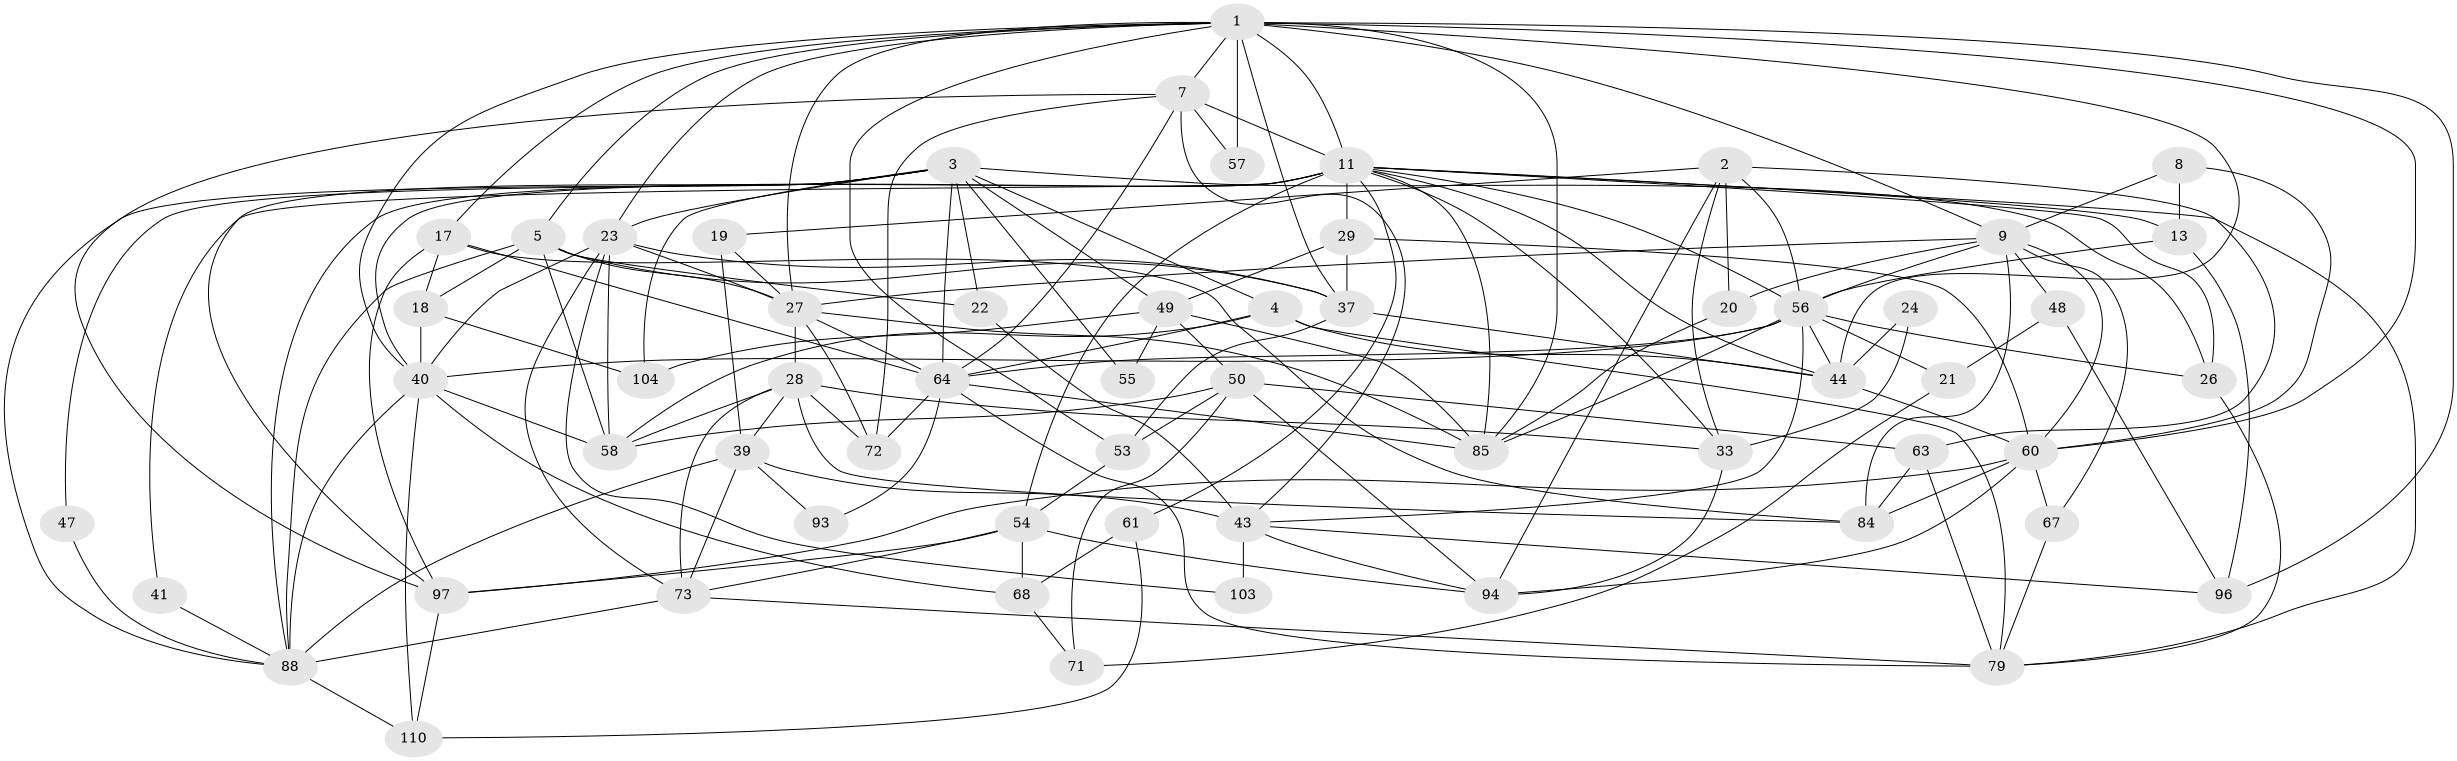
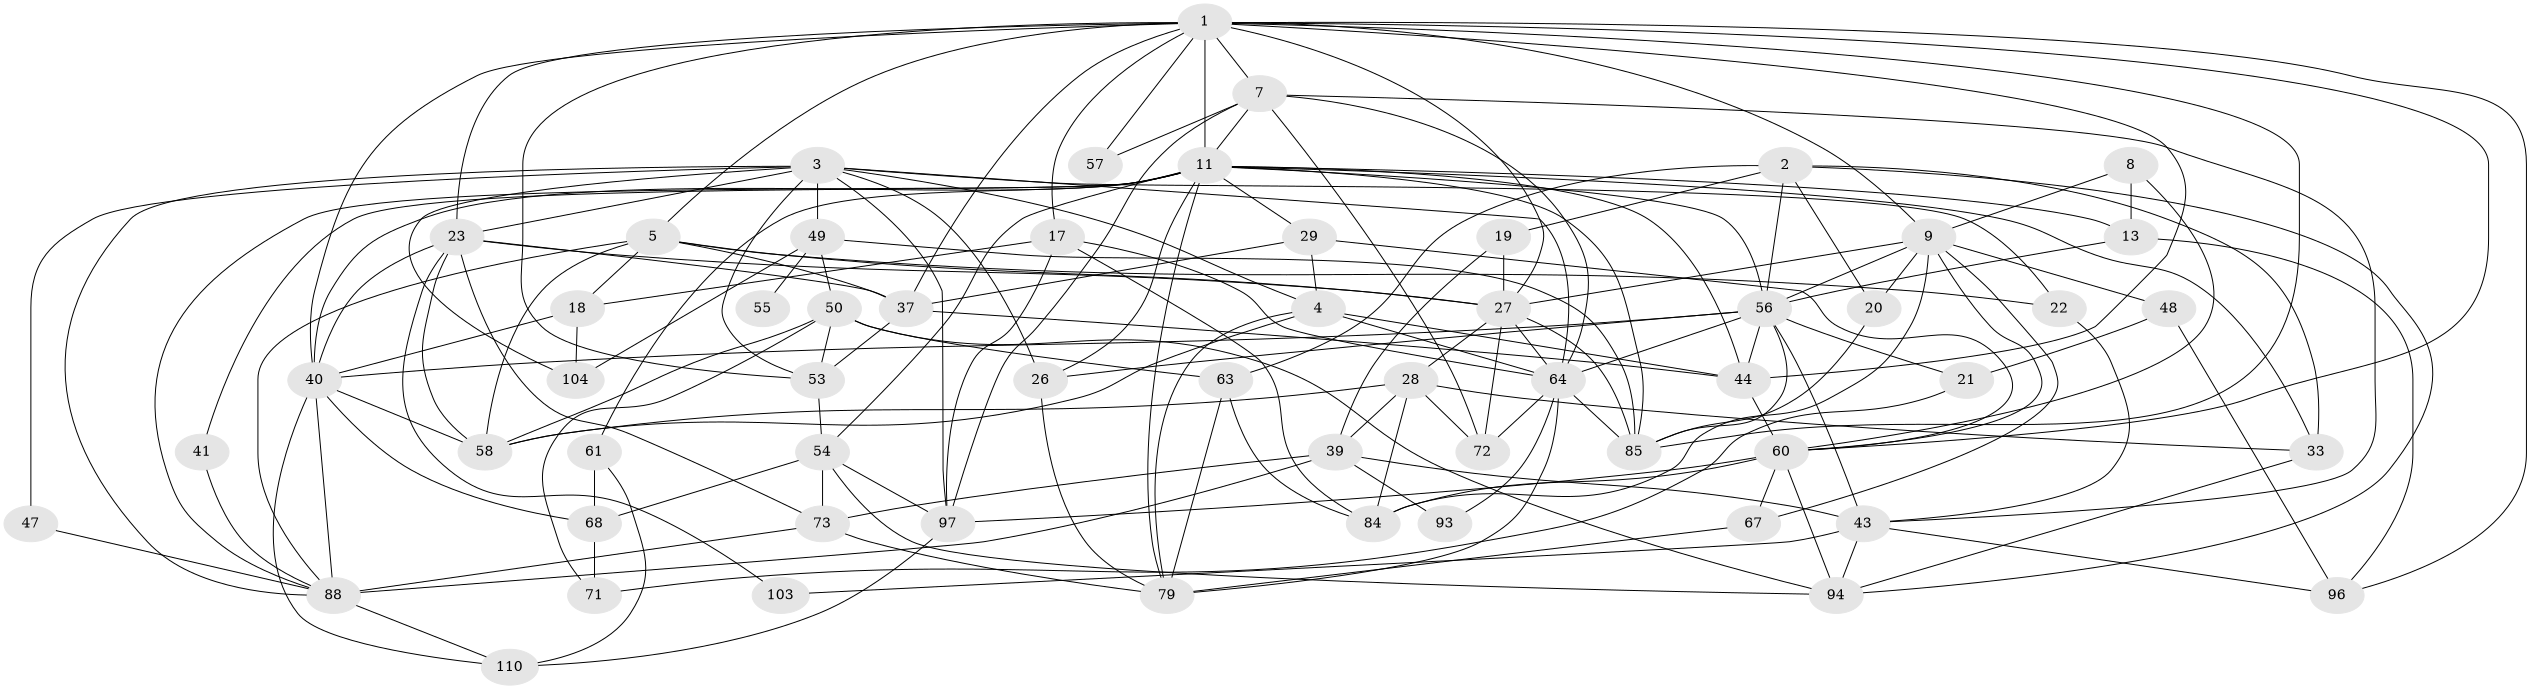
(1041, 273) -> (732, 278)
(1232, 282) -> (1313, 268)
(1911, 309) -> none
(694, 459) -> none
